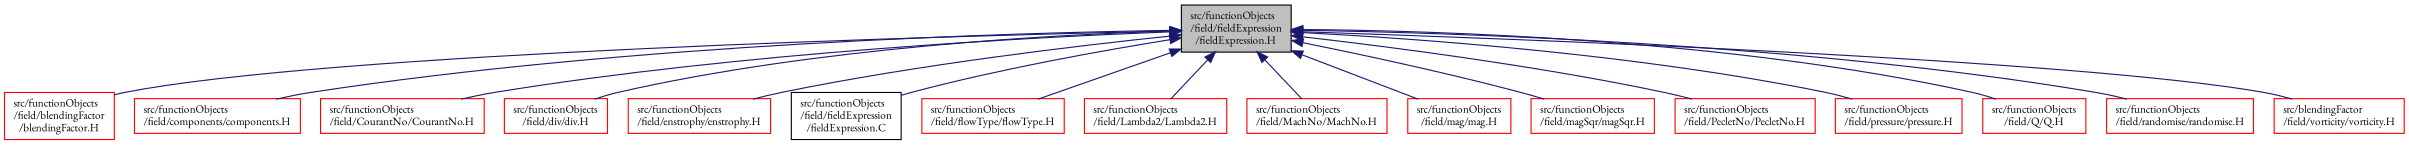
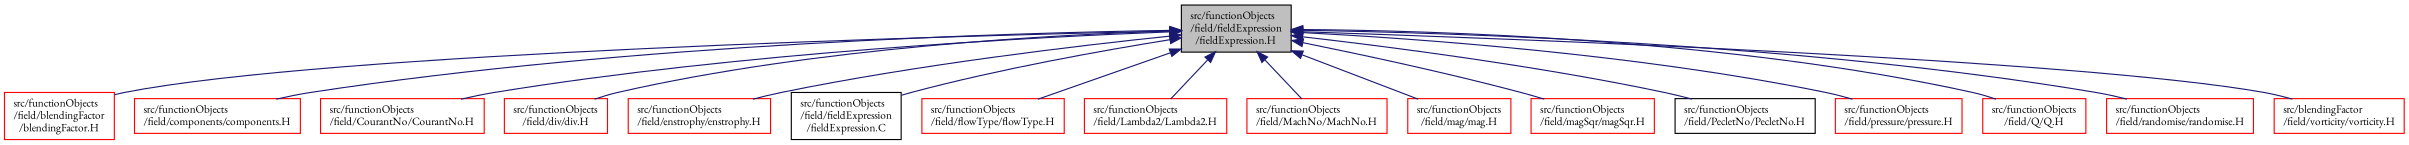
(1745, 116) -> (1745, 116)
